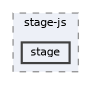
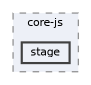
(46, 23) -> (46, 23)
